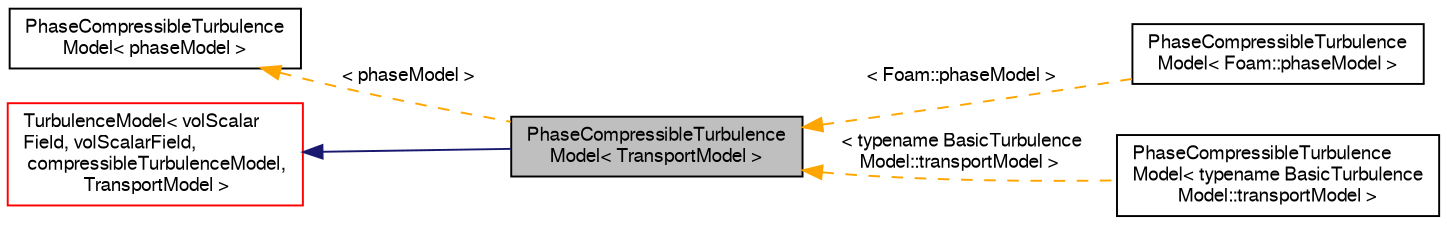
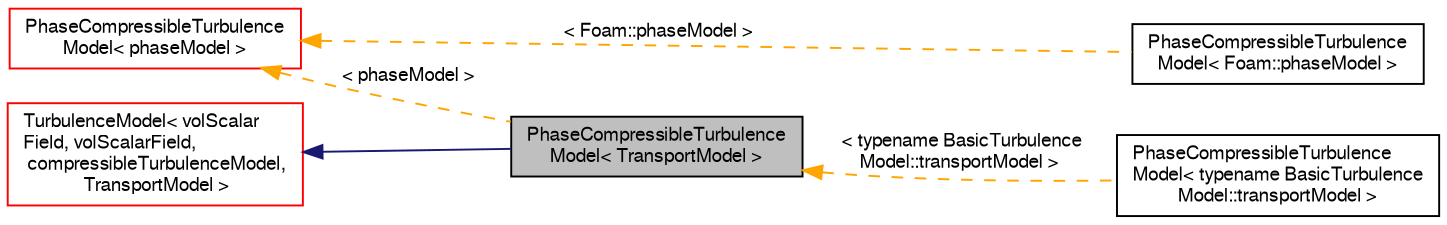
(155, 39) -> (155, 39)
(978, 103) -> (726, 46)
